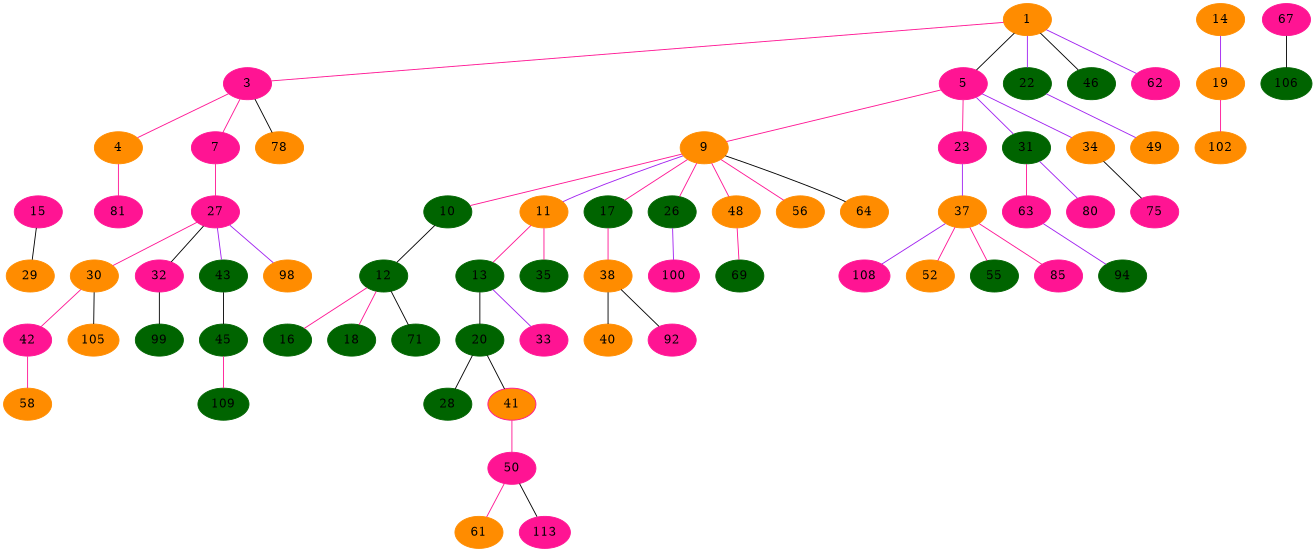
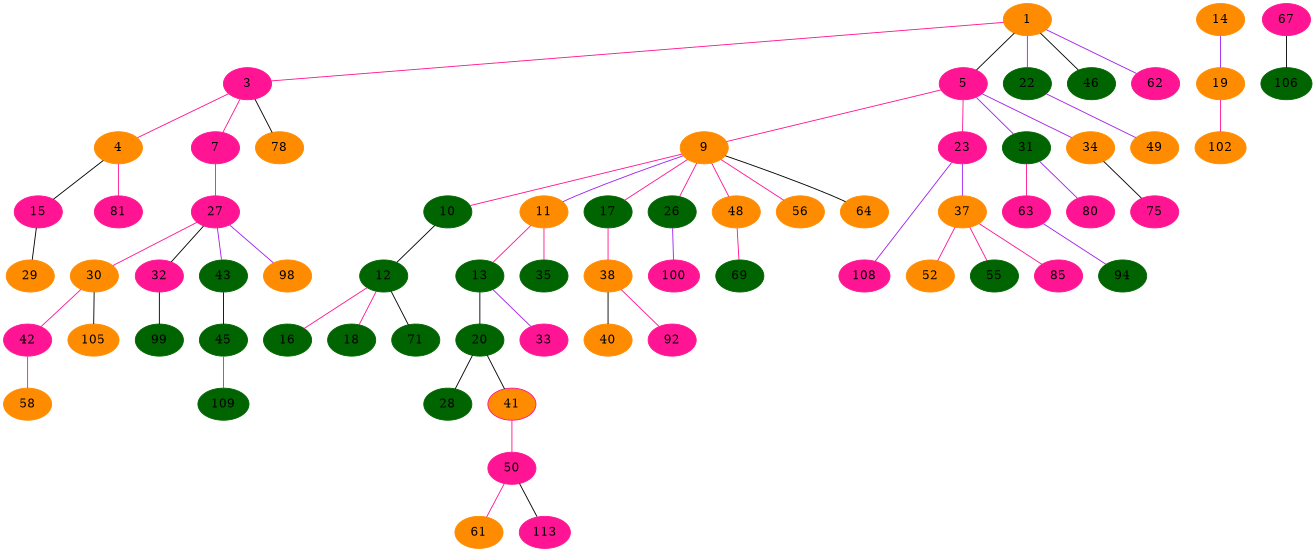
none -> (78, 180)
(913, 244) -> (913, 212)
(640, 308) -> (640, 308)
